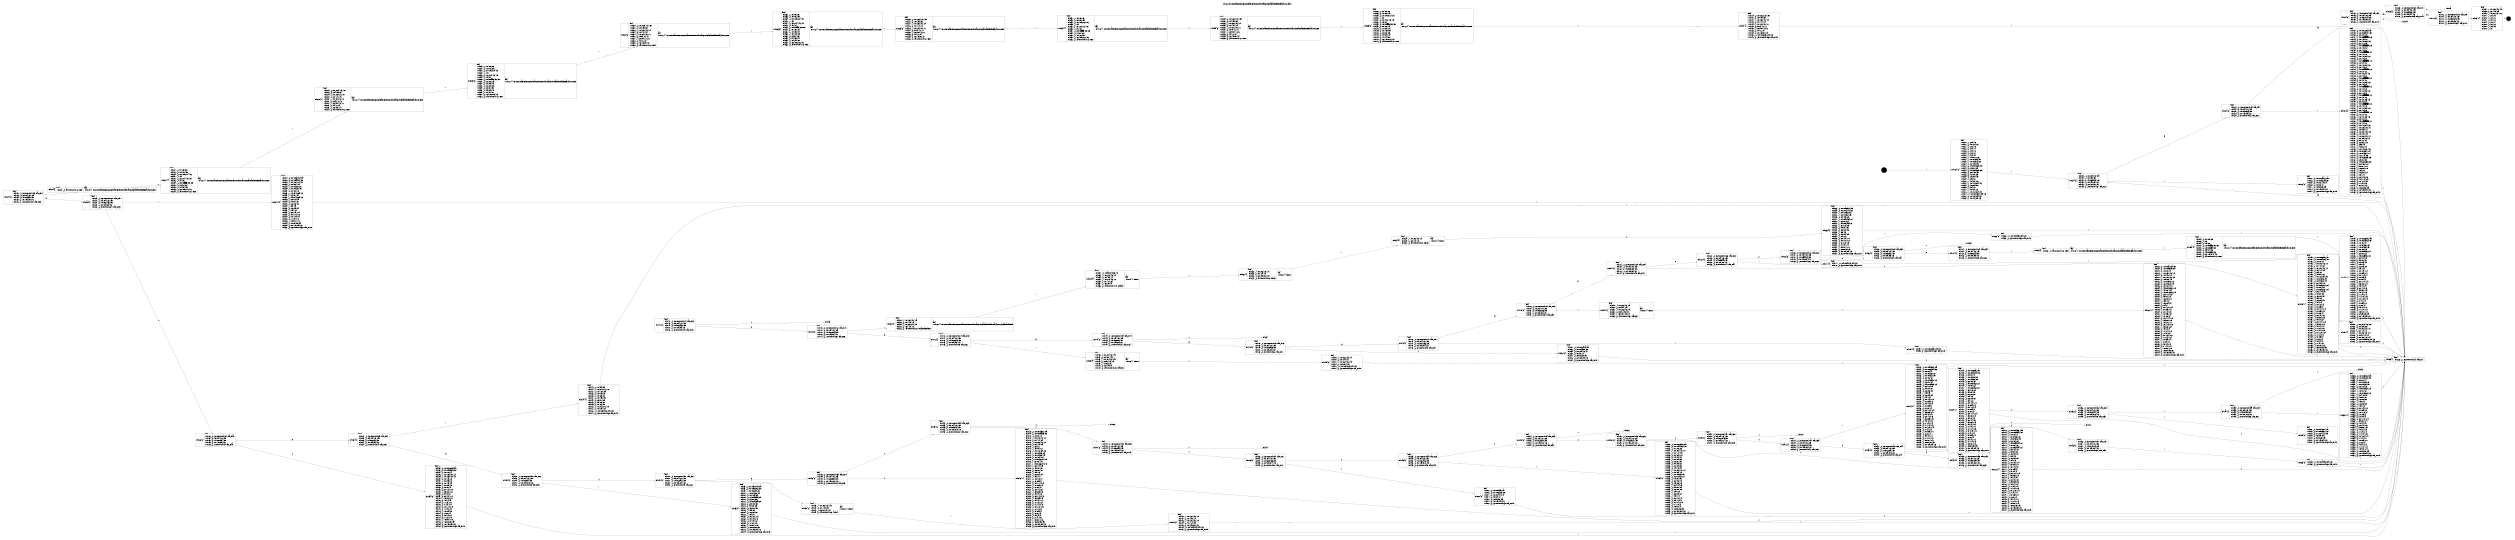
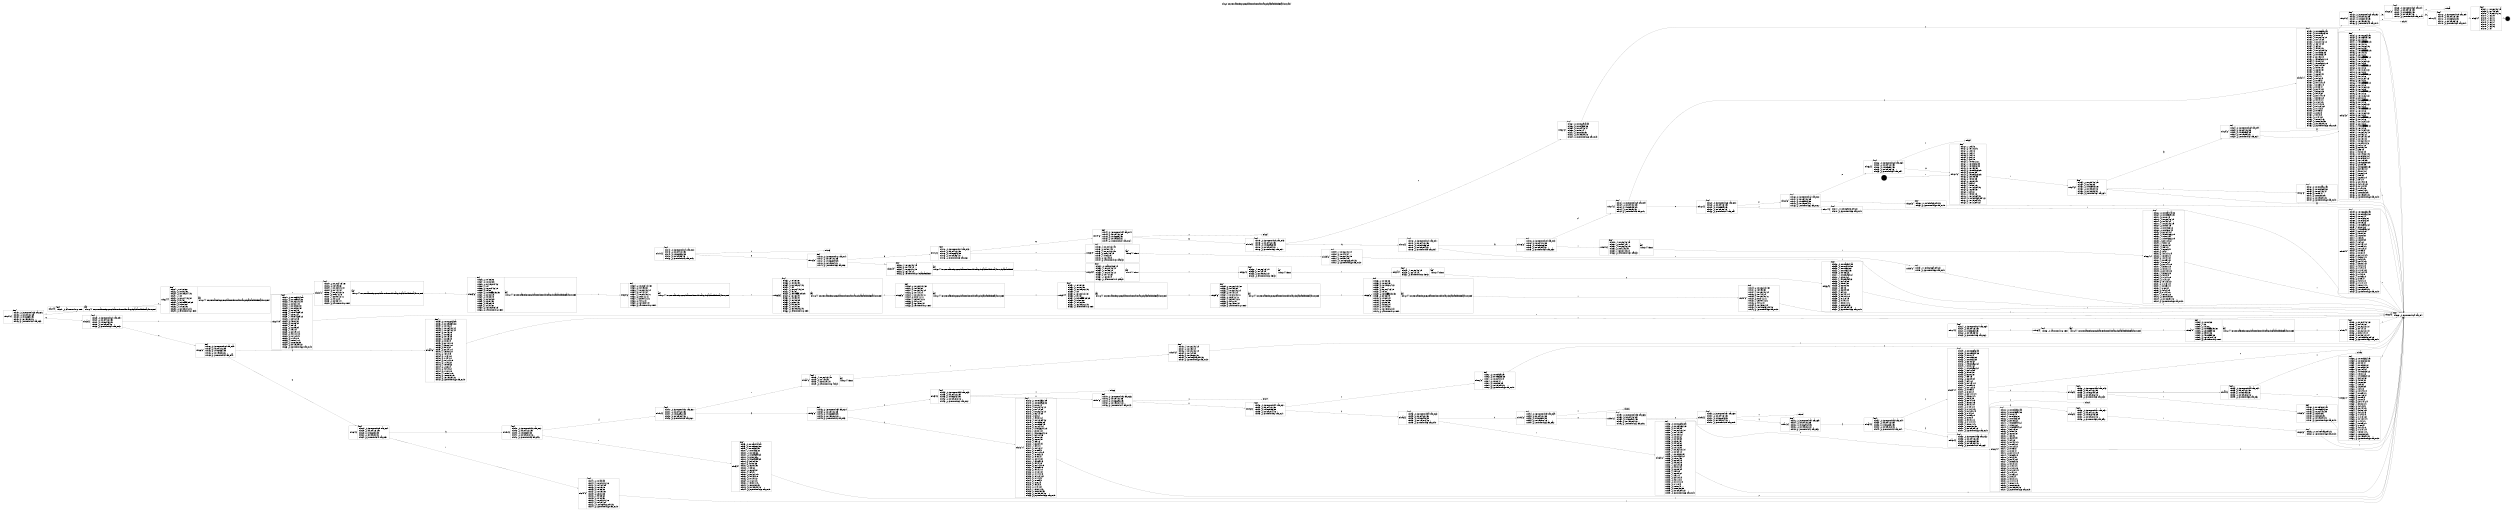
(1926, 253) -> (1927, 171)
(1926, 407) -> none
